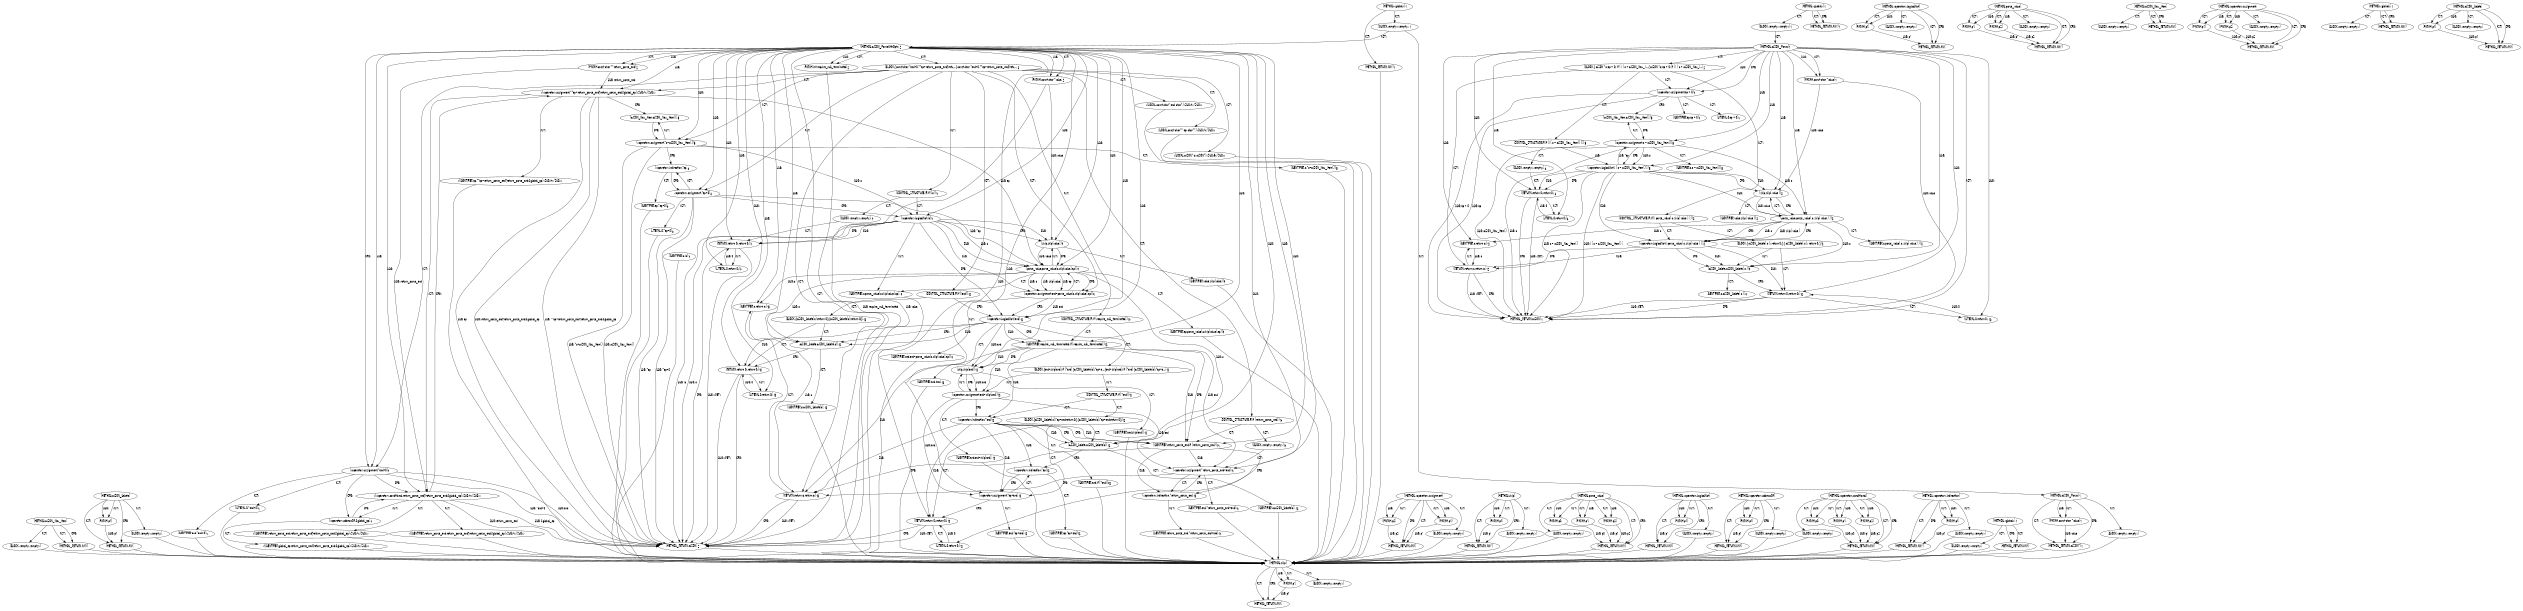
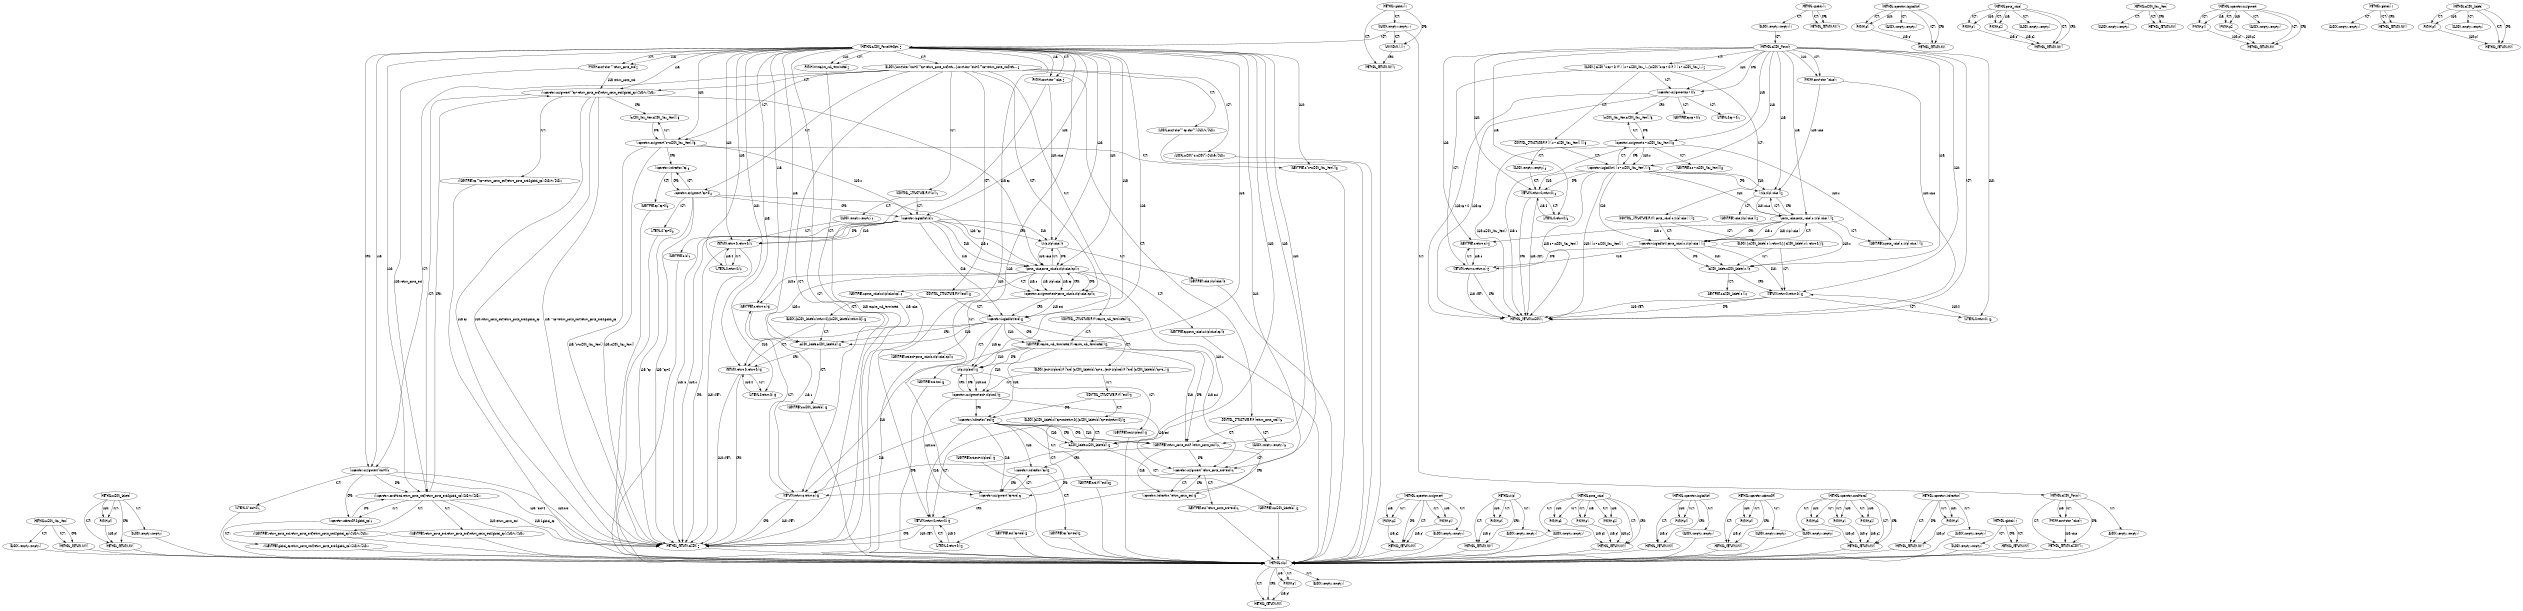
none -> (1395, 47)
(718, 59) -> (1267, 55)
(1174, 105) -> none
(1598, 156) -> (1598, 156)
(1624, 156) -> (1624, 156)
(1750, 164) -> (1792, 176)
(1809, 231) -> (1809, 231)
(897, 256) -> (806, 236)
(964, 269) -> (964, 269)
(1077, 282) -> (1077, 282)
(980, 307) -> (980, 307)
(1129, 319) -> (1129, 319)
(996, 345) -> (996, 345)
(962, 383) -> (962, 383)
(1068, 408) -> (1068, 408)
(940, 426) -> none
(1201, 458) -> (1201, 458)
(1020, 496) -> (1020, 496)
(1005, 514) -> none
(193, 534) -> none
(1187, 534) -> none
